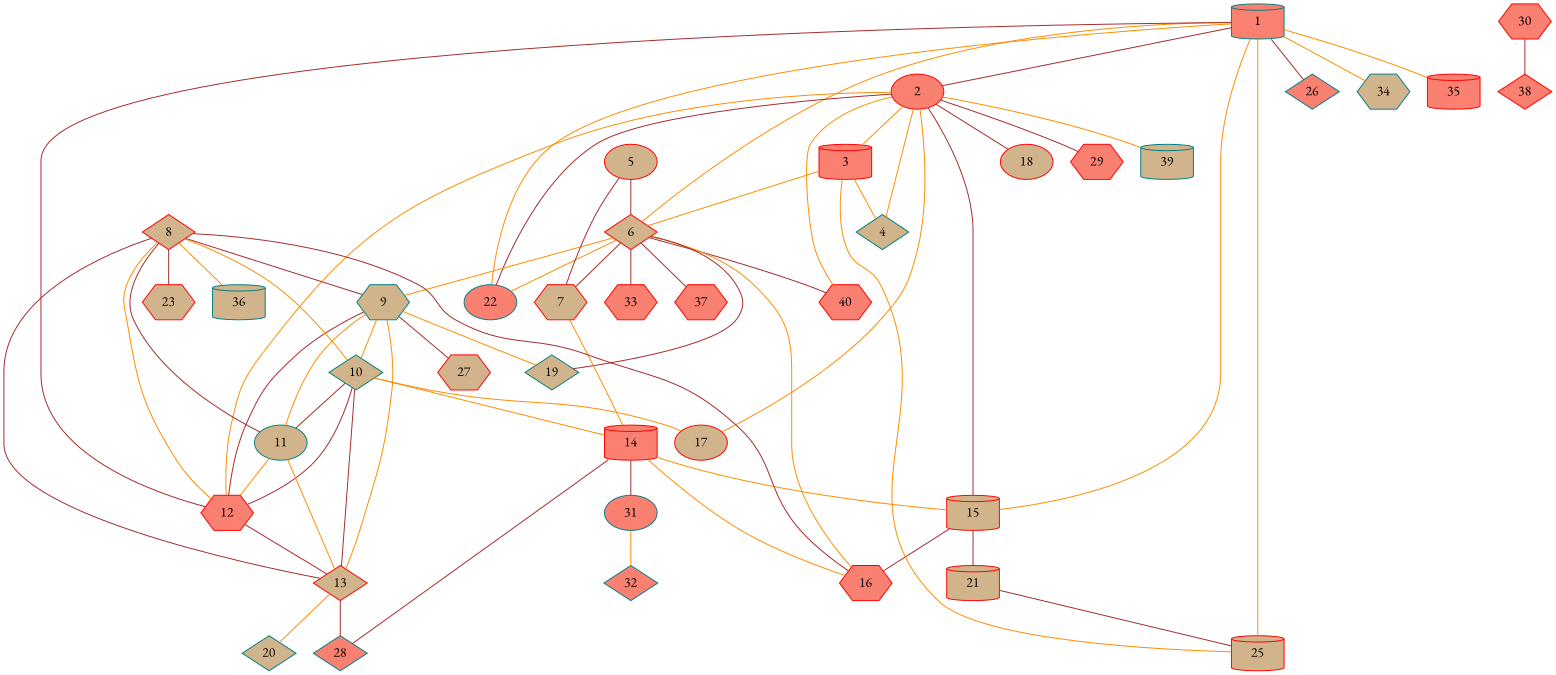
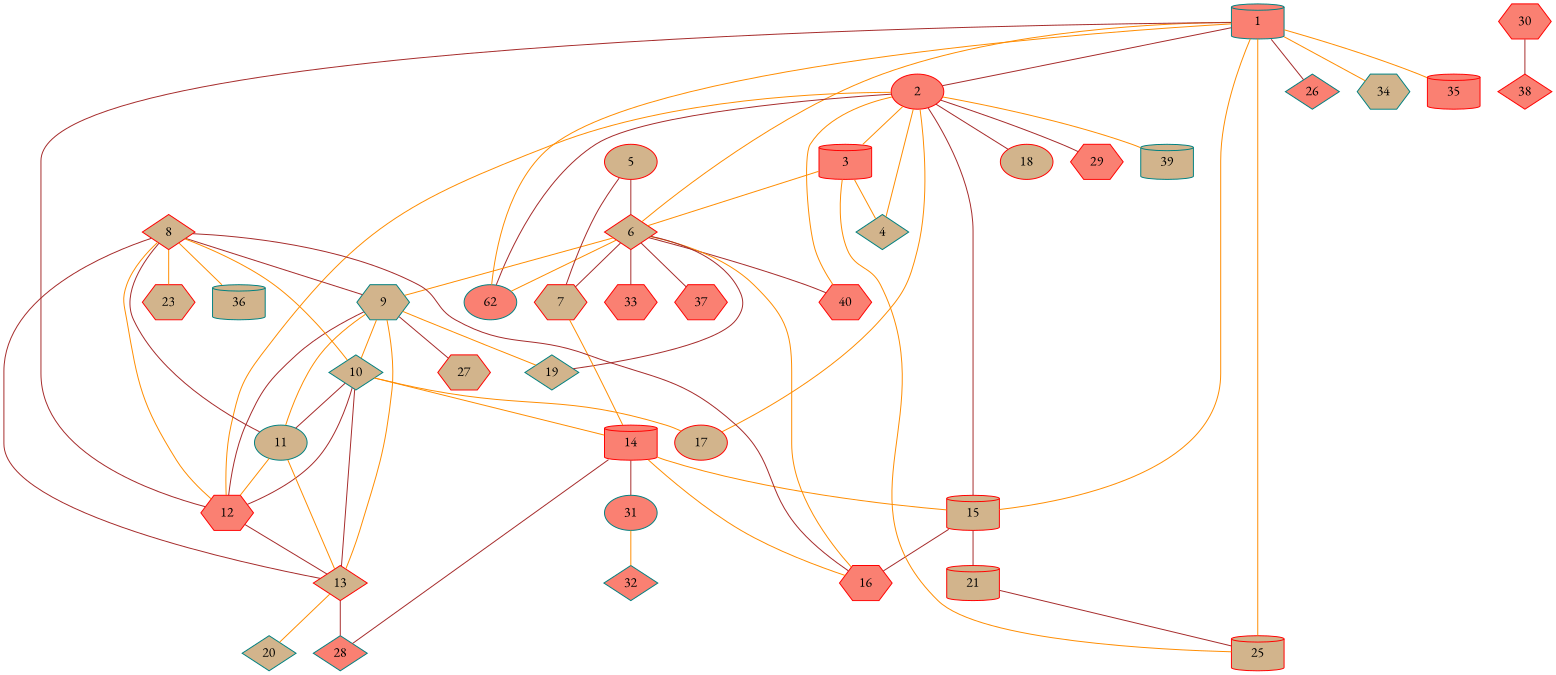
(169, 267) -> (169, 267)
(490, 302) -> (490, 302)
